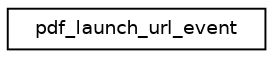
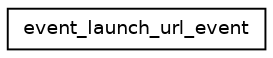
(137, 29) -> (137, 29)
